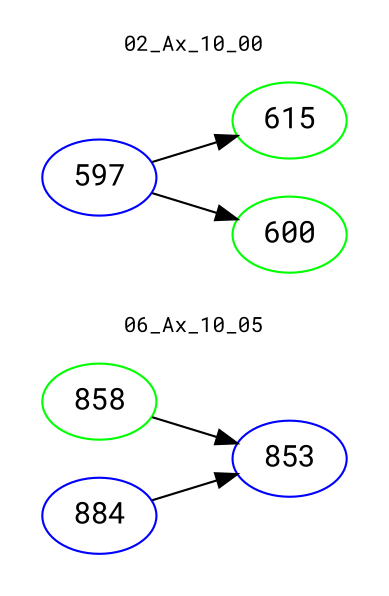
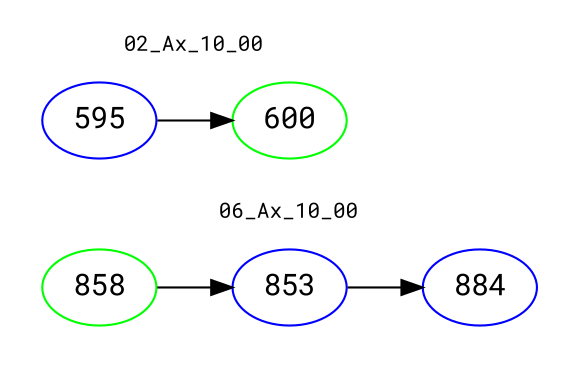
(290, 120) -> none
(99, 178) -> (99, 120)
(194, 327) -> (290, 212)
(184, 490) -> (374, 287)
